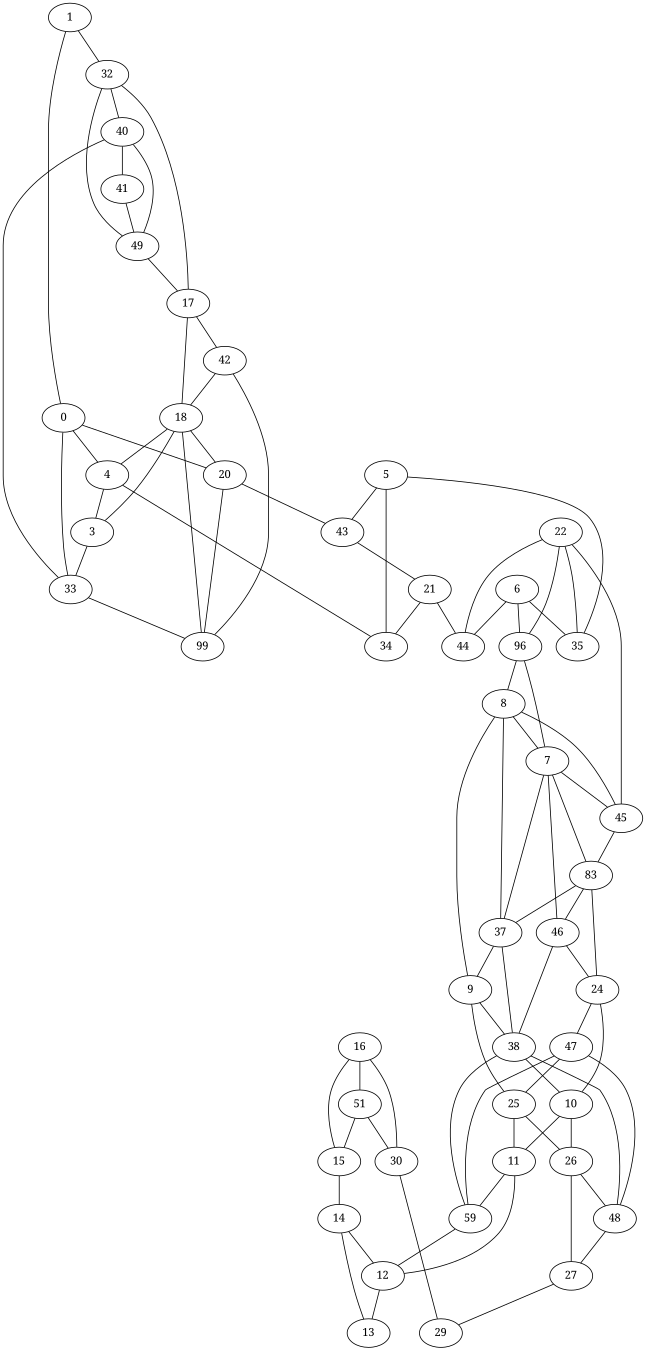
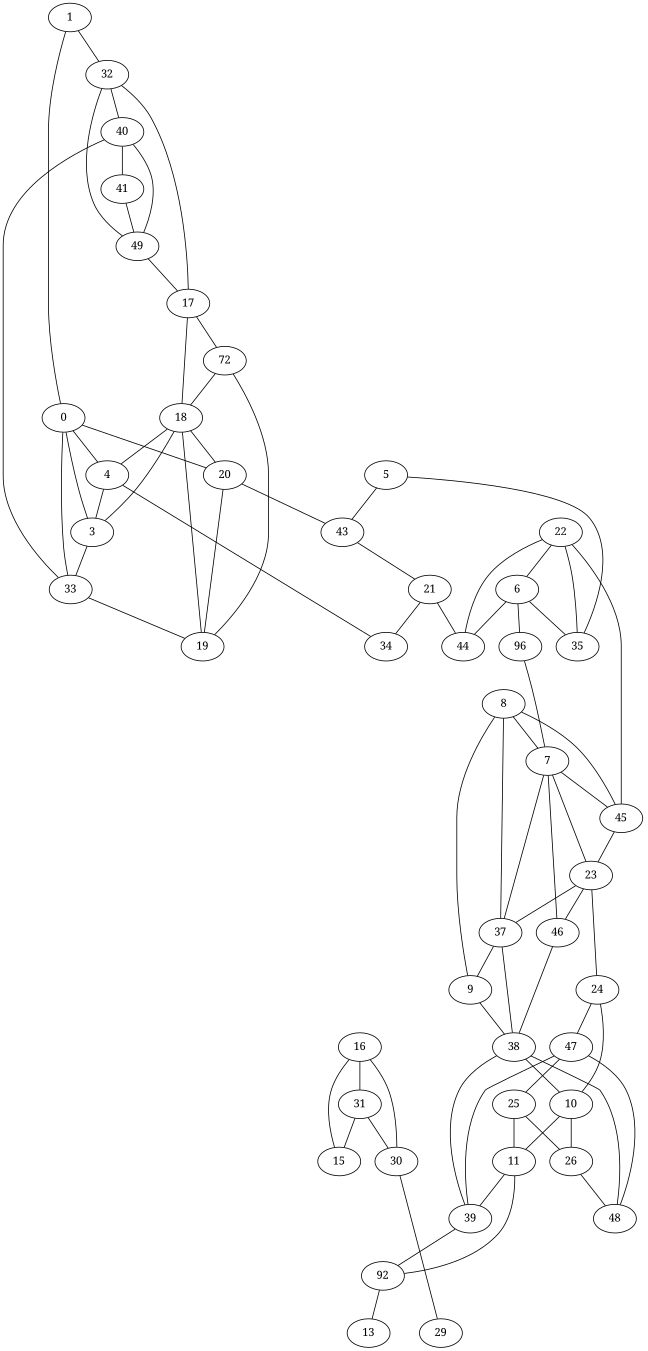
(225, 361) -> (225, 361)
none -> (75, 476)
(386, 554) -> none
(550, 592) -> (539, 561)
(203, 647) -> (203, 647)
(512, 675) -> none
(591, 875) -> (591, 875)
(578, 961) -> none
(481, 1050) -> none
(360, 1104) -> (360, 1104)
(339, 1219) -> none
(470, 1219) -> (470, 1219)
(383, 1276) -> (383, 1276)
(571, 1276) -> none
